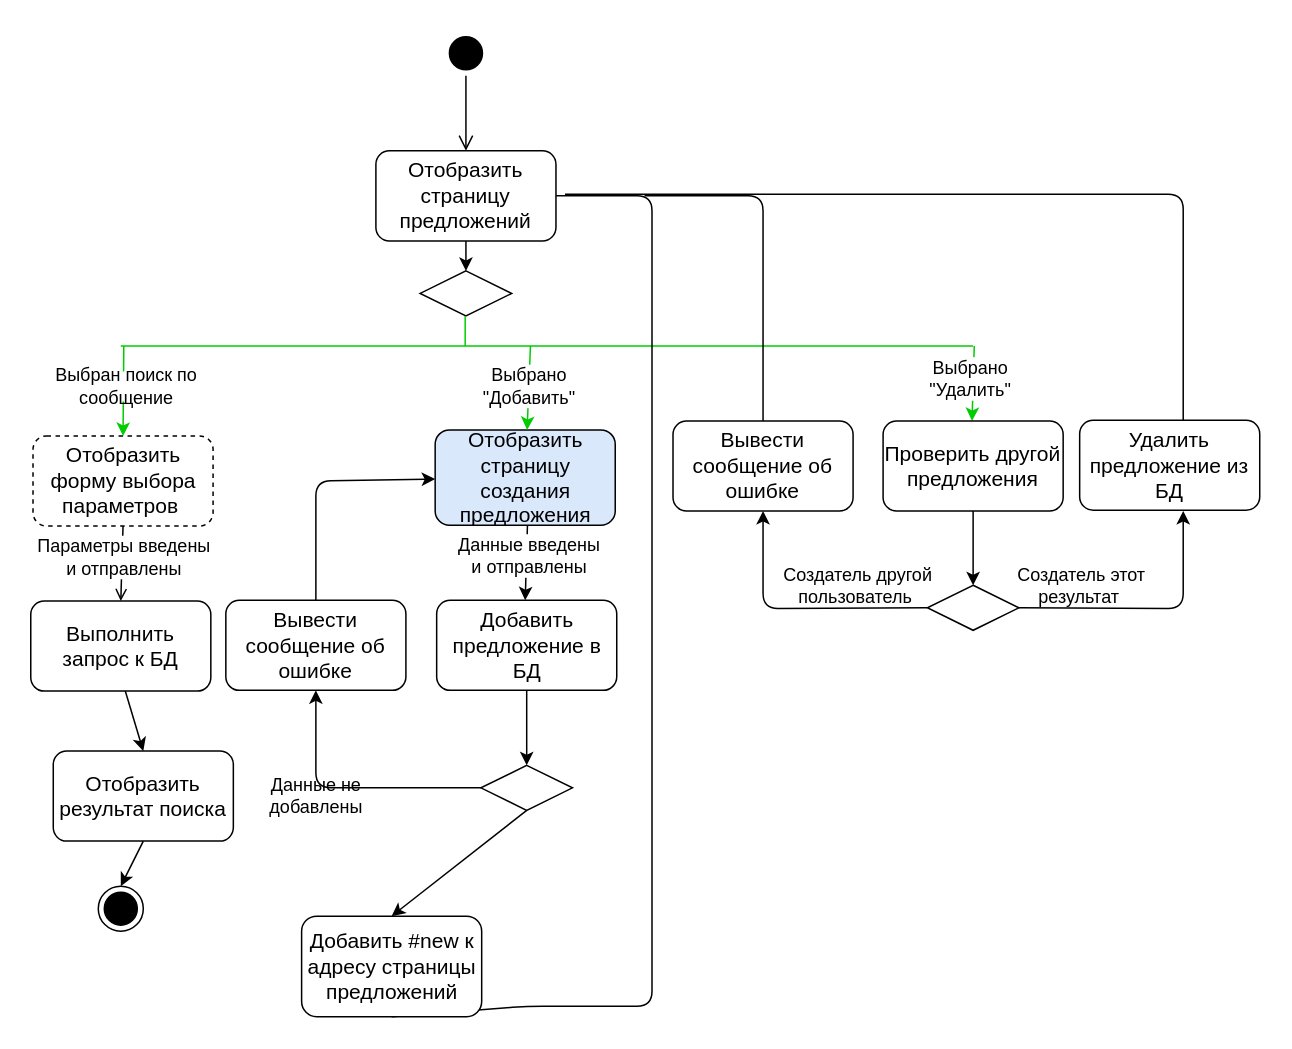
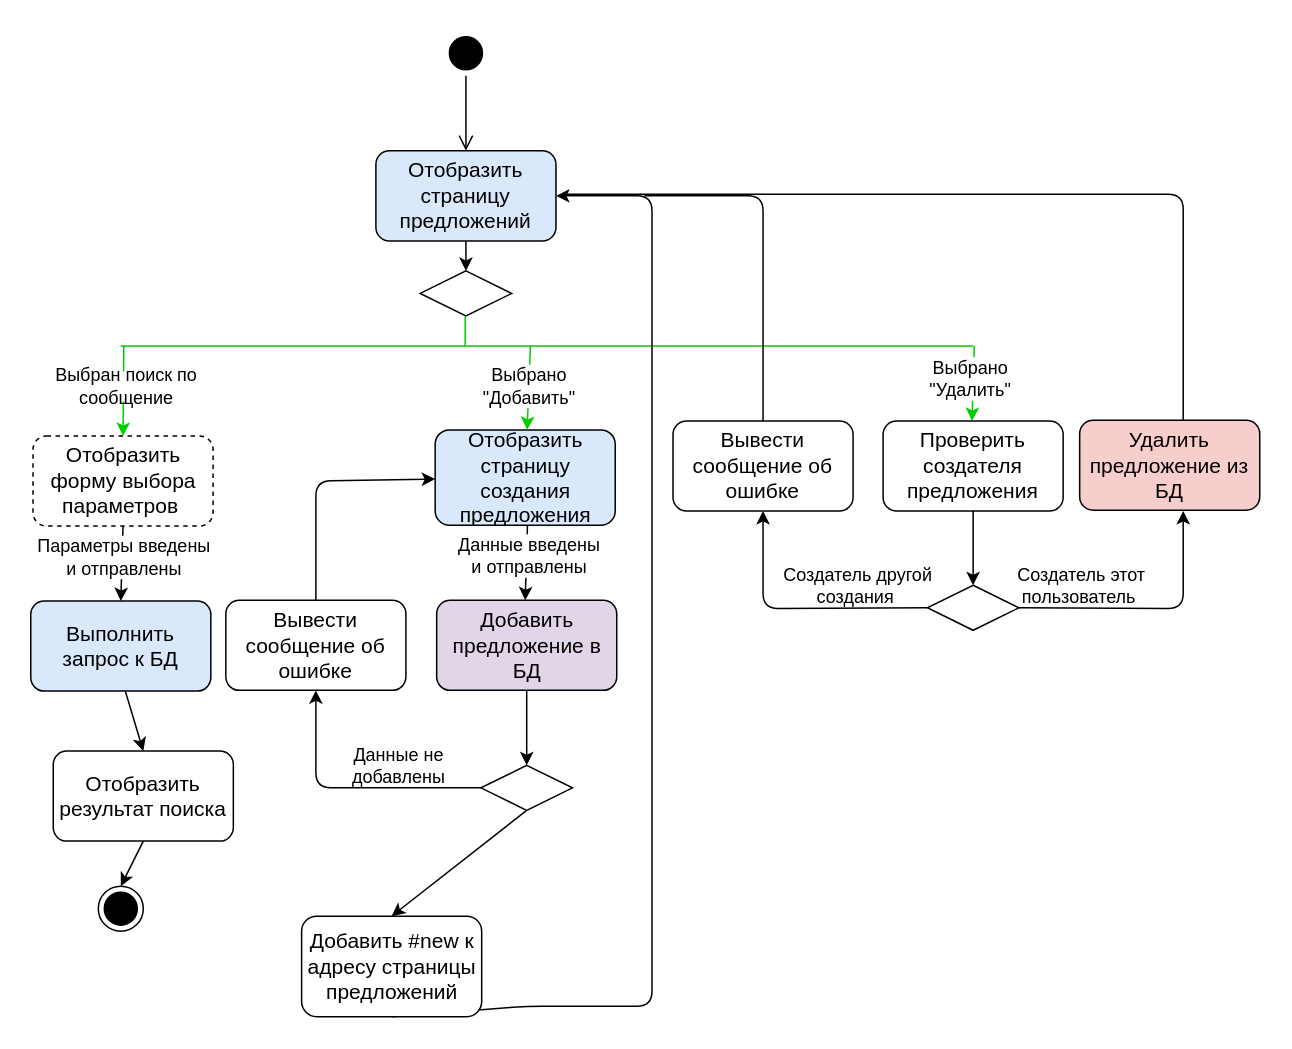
(466, 196) -> (466, 196)
(563, 196) -> (567, 196)
(1169, 465) -> (1169, 465)
(973, 466) -> (973, 466)
(858, 586) -> (858, 586)
(1082, 586) -> (1082, 586)
(121, 592) -> (121, 589)
(527, 645) -> (527, 645)
(121, 646) -> (121, 646)
(317, 796) -> (399, 766)
